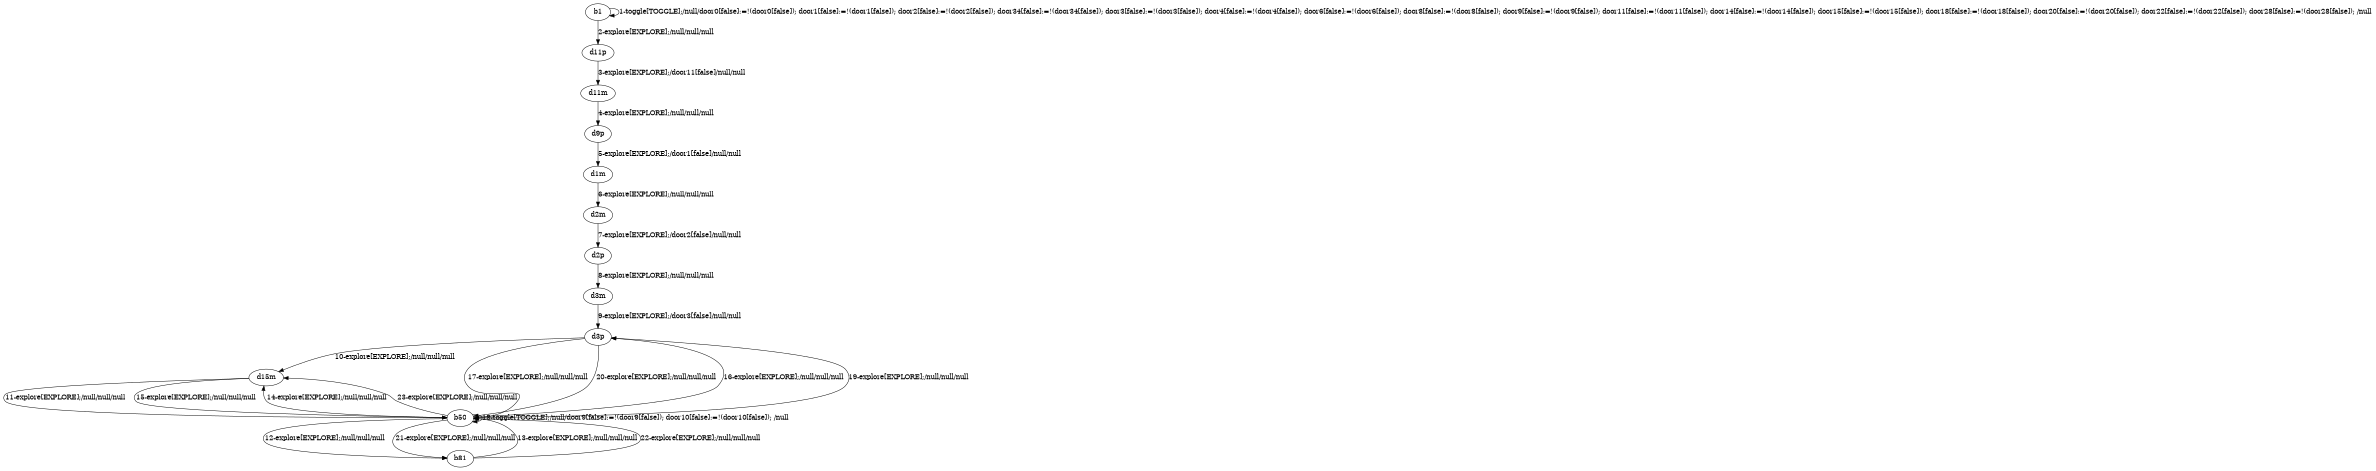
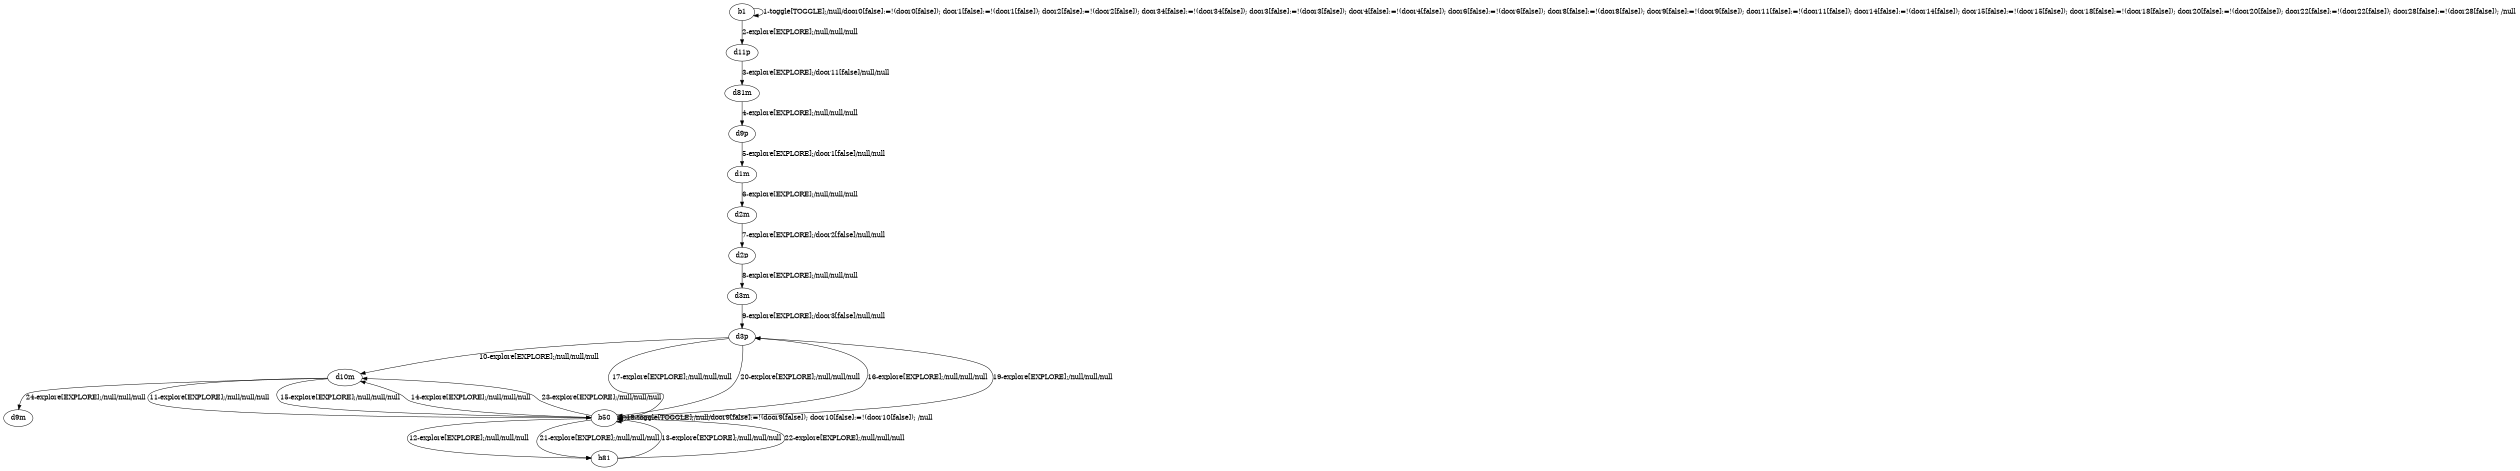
(598, 93) -> (742, 93)
(266, 378) -> (345, 378)
none -> (18, 418)
